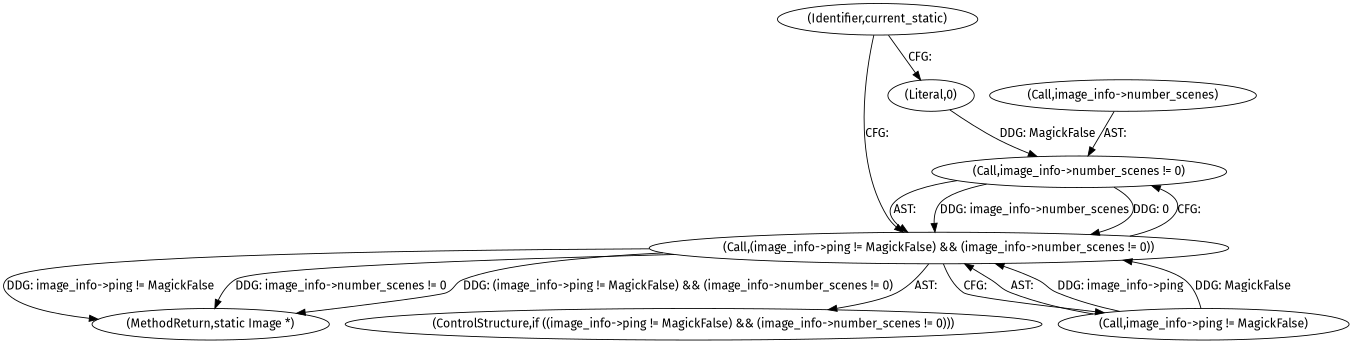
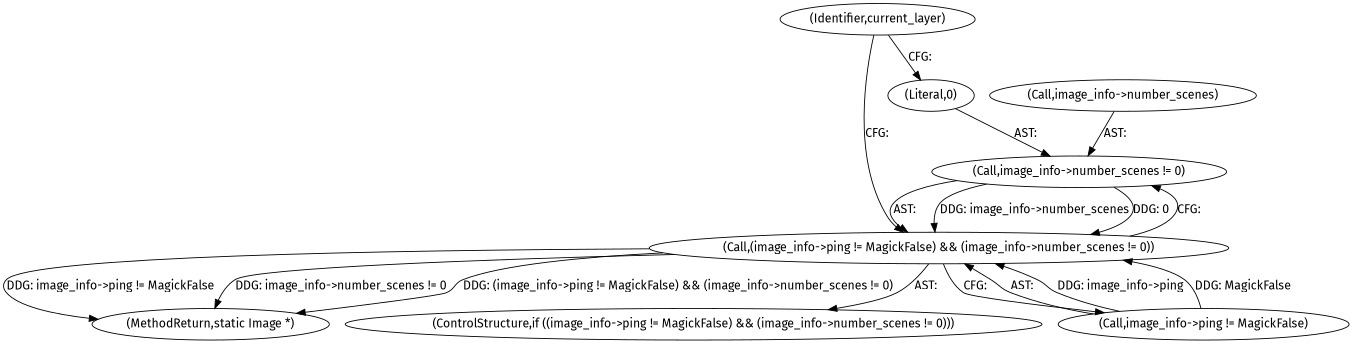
(878, 19) -> (878, 19)
(1048, 134) -> (1027, 134)
